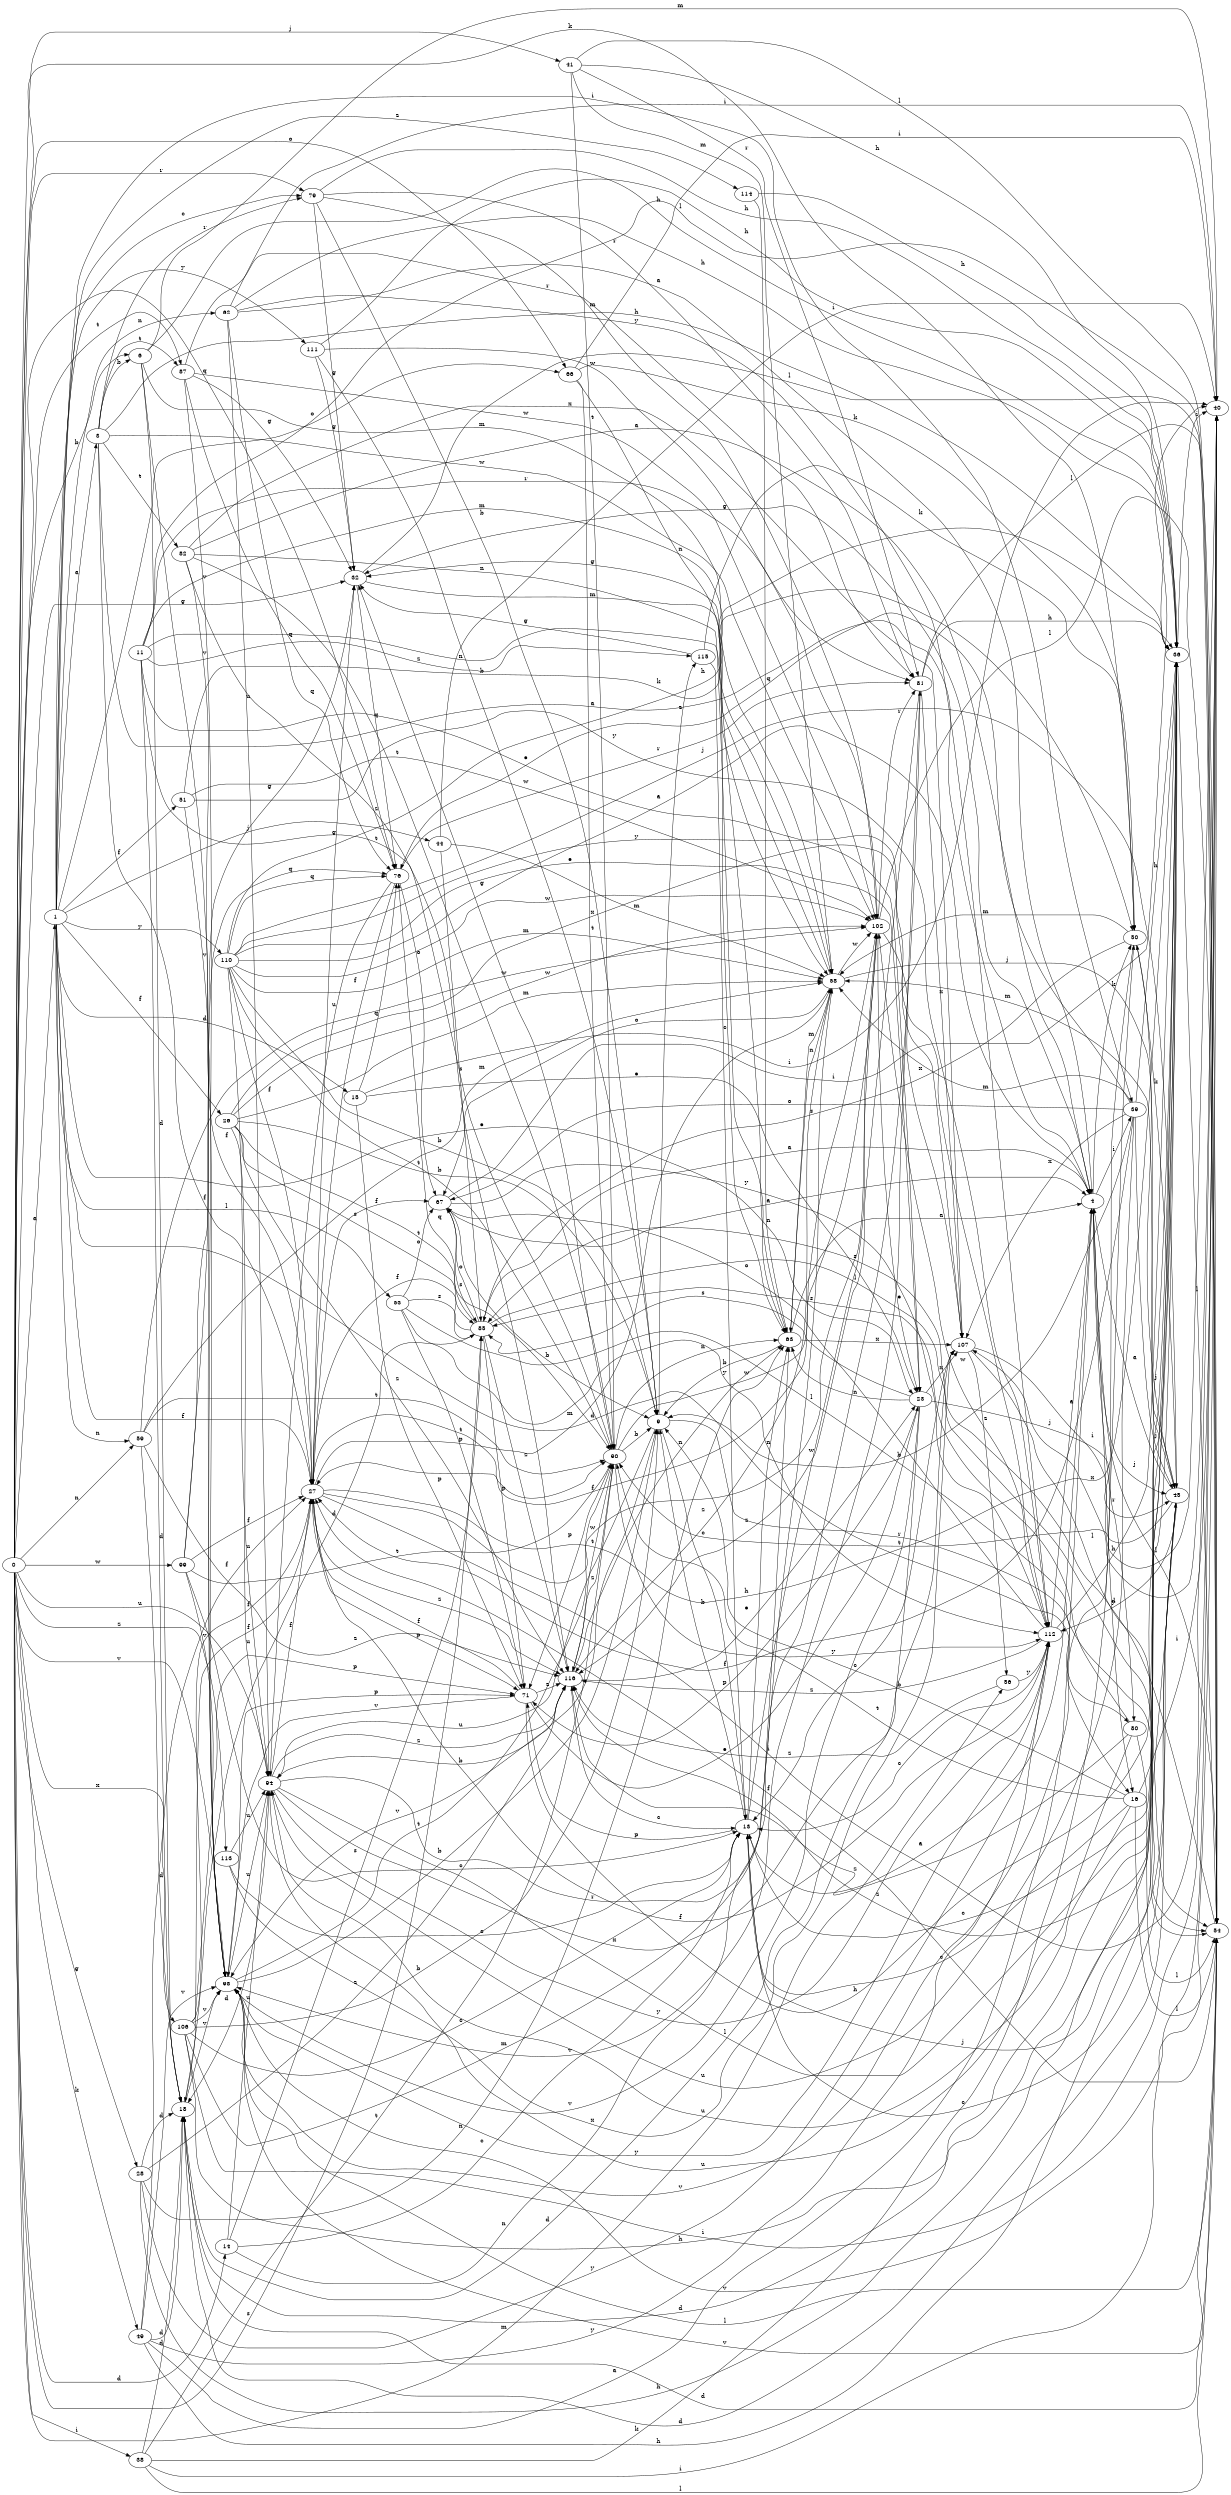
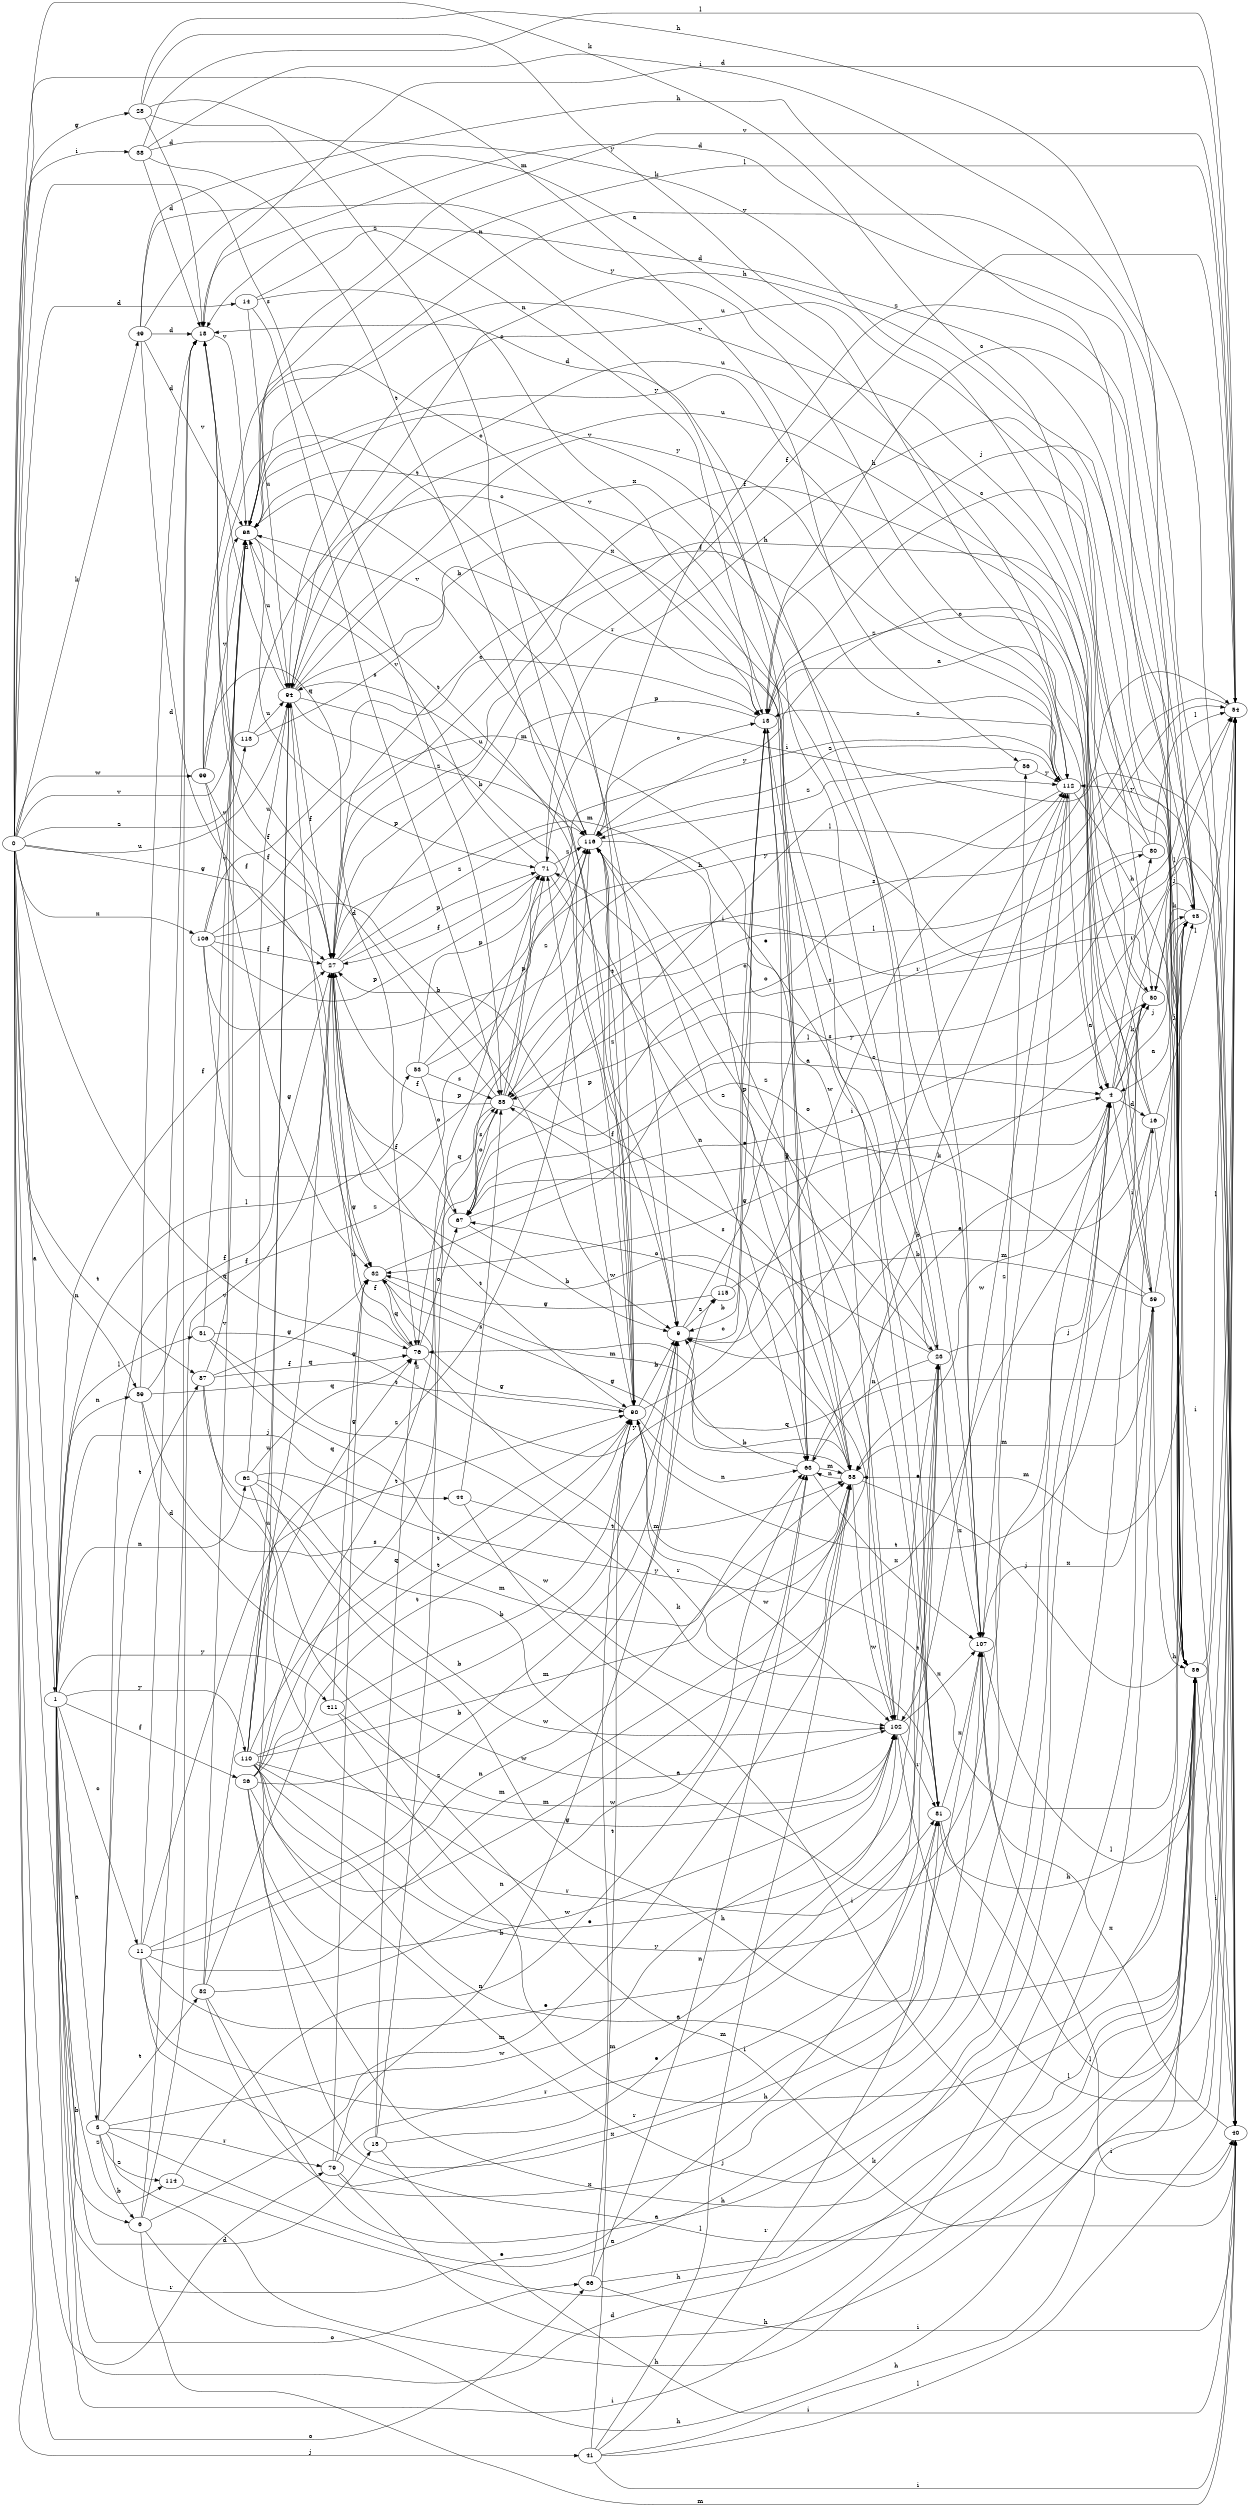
(92, 293) -> (97, 1823)
(312, 350) -> (332, 1707)
(119, 853) -> (119, 1365)
(548, 899) -> (568, 1820)
(326, 1310) -> (356, 1116)
(725, 2032) -> (745, 274)
none -> (119, 2167)
none -> (1066, 2489)
